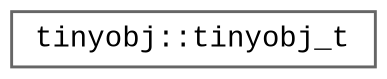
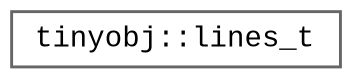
(193, 39) -> (176, 39)
